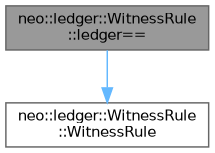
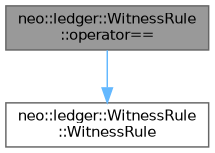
(107, 28) -> (107, 28)
